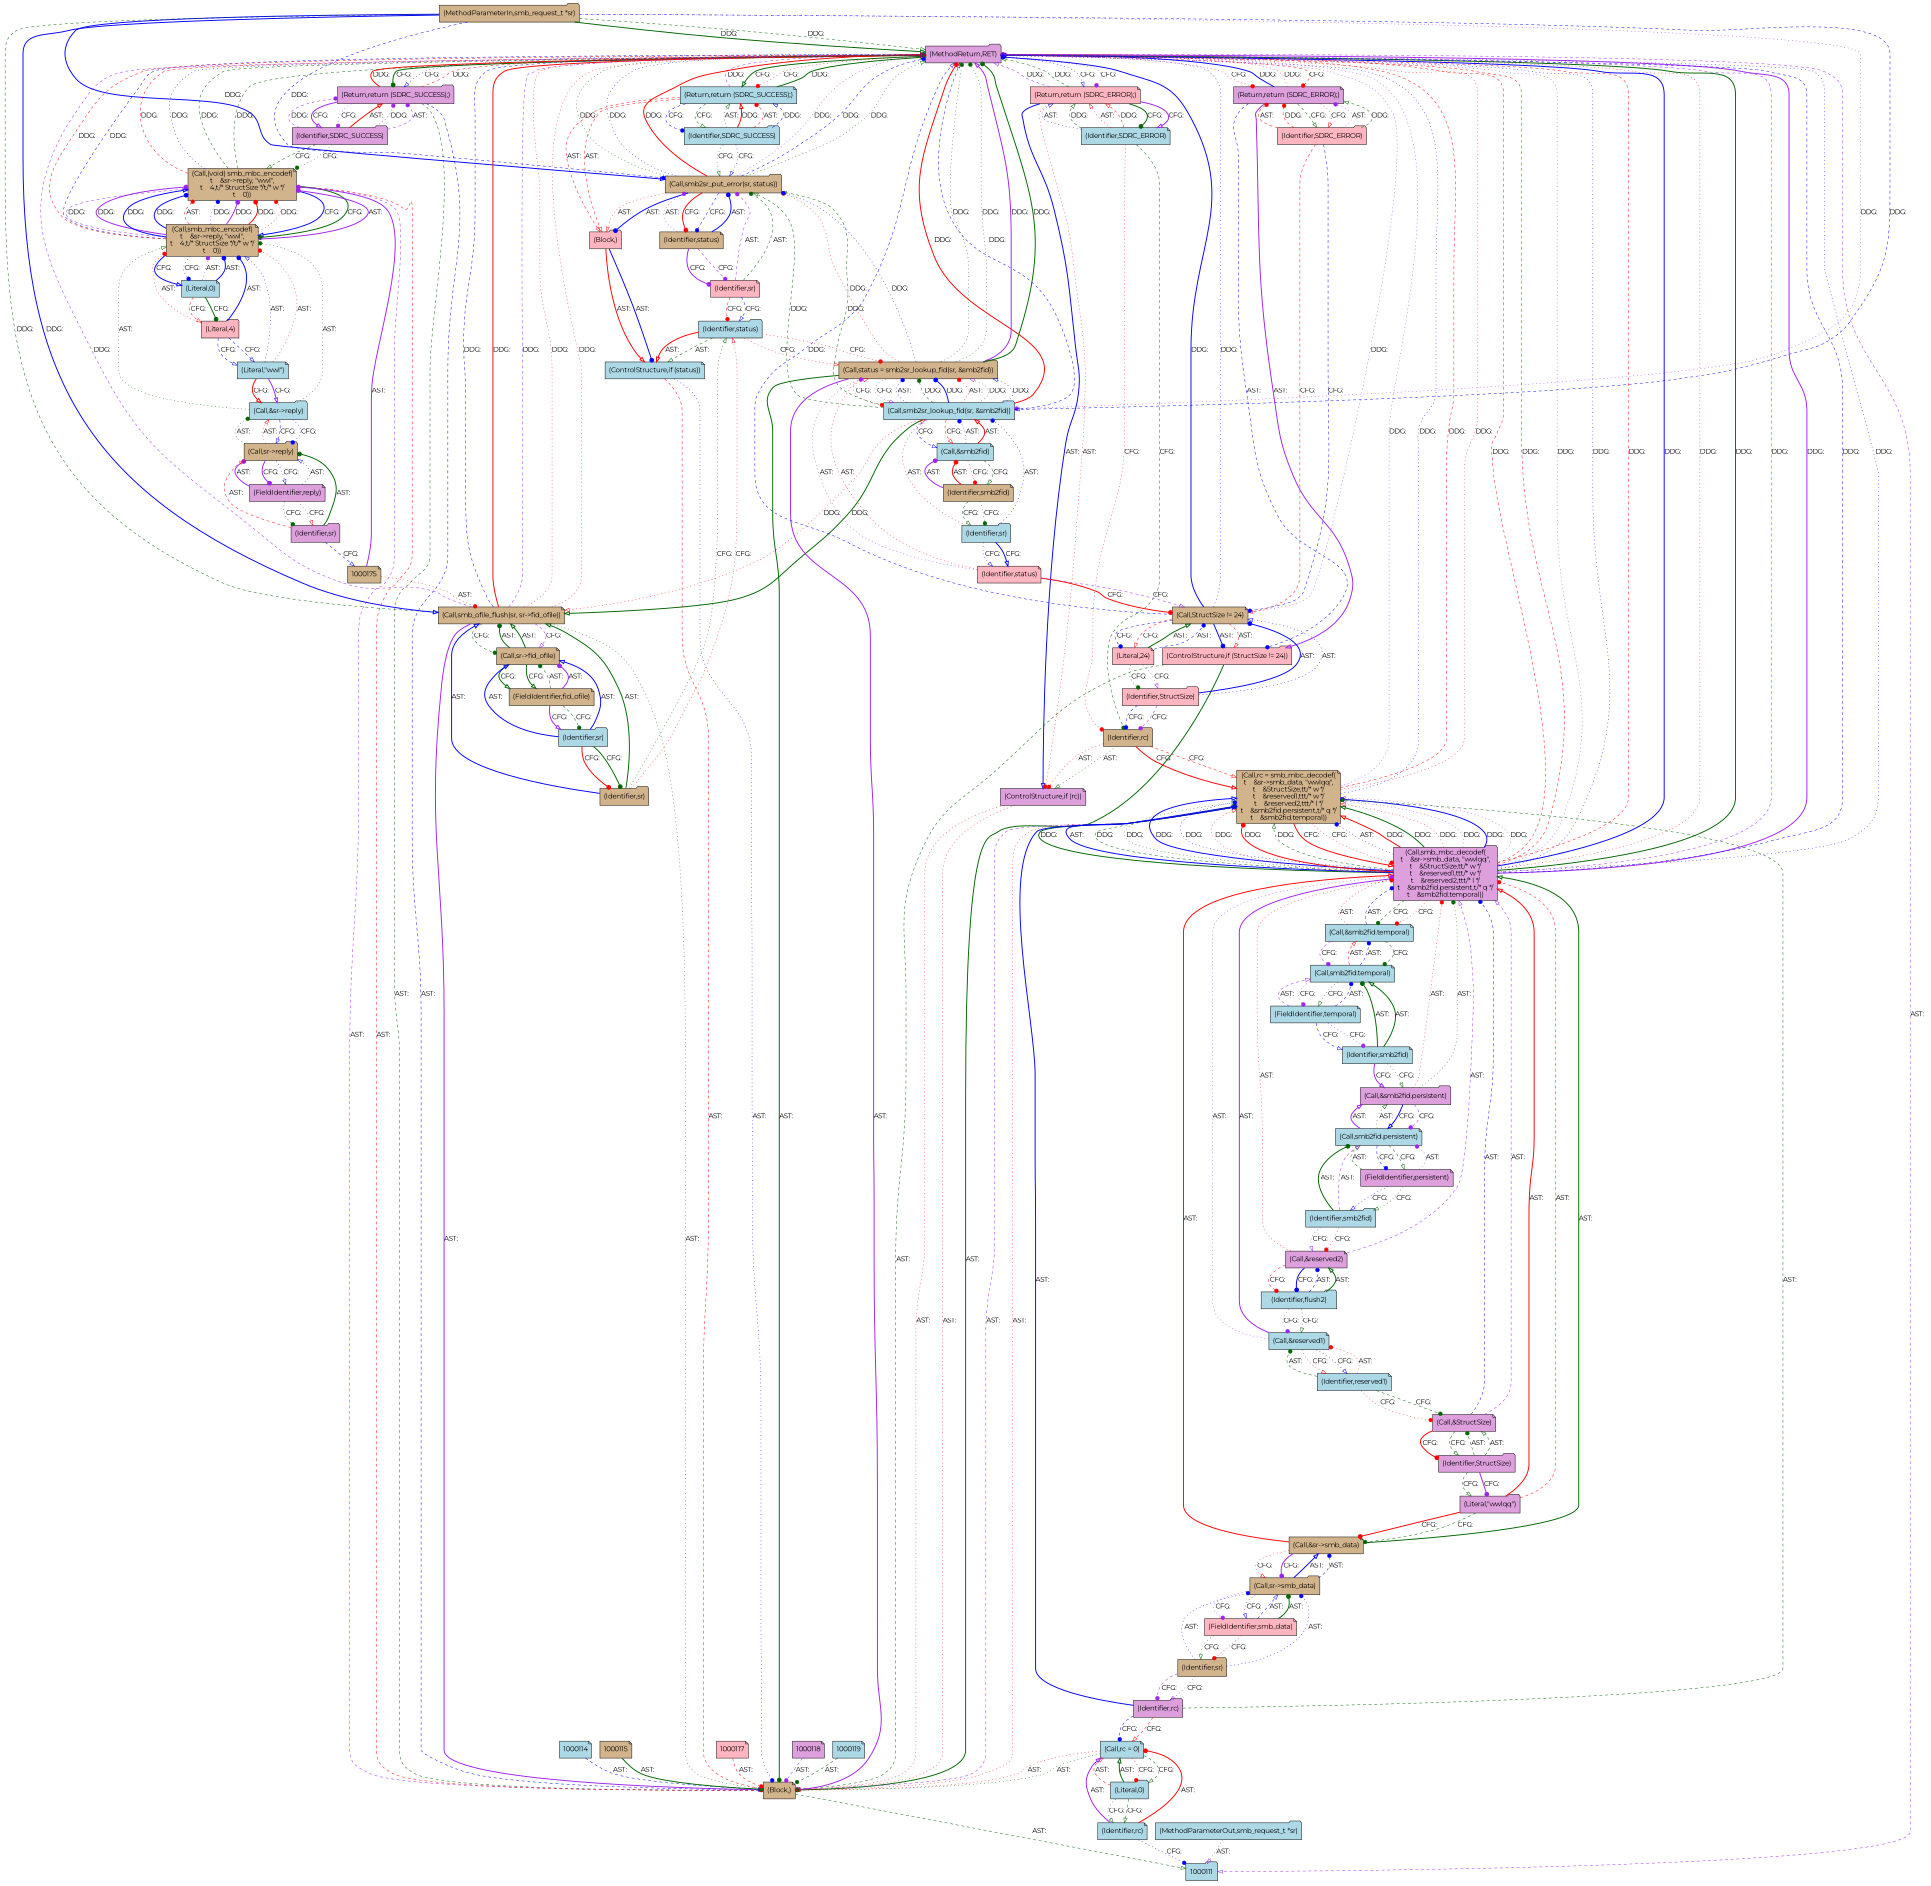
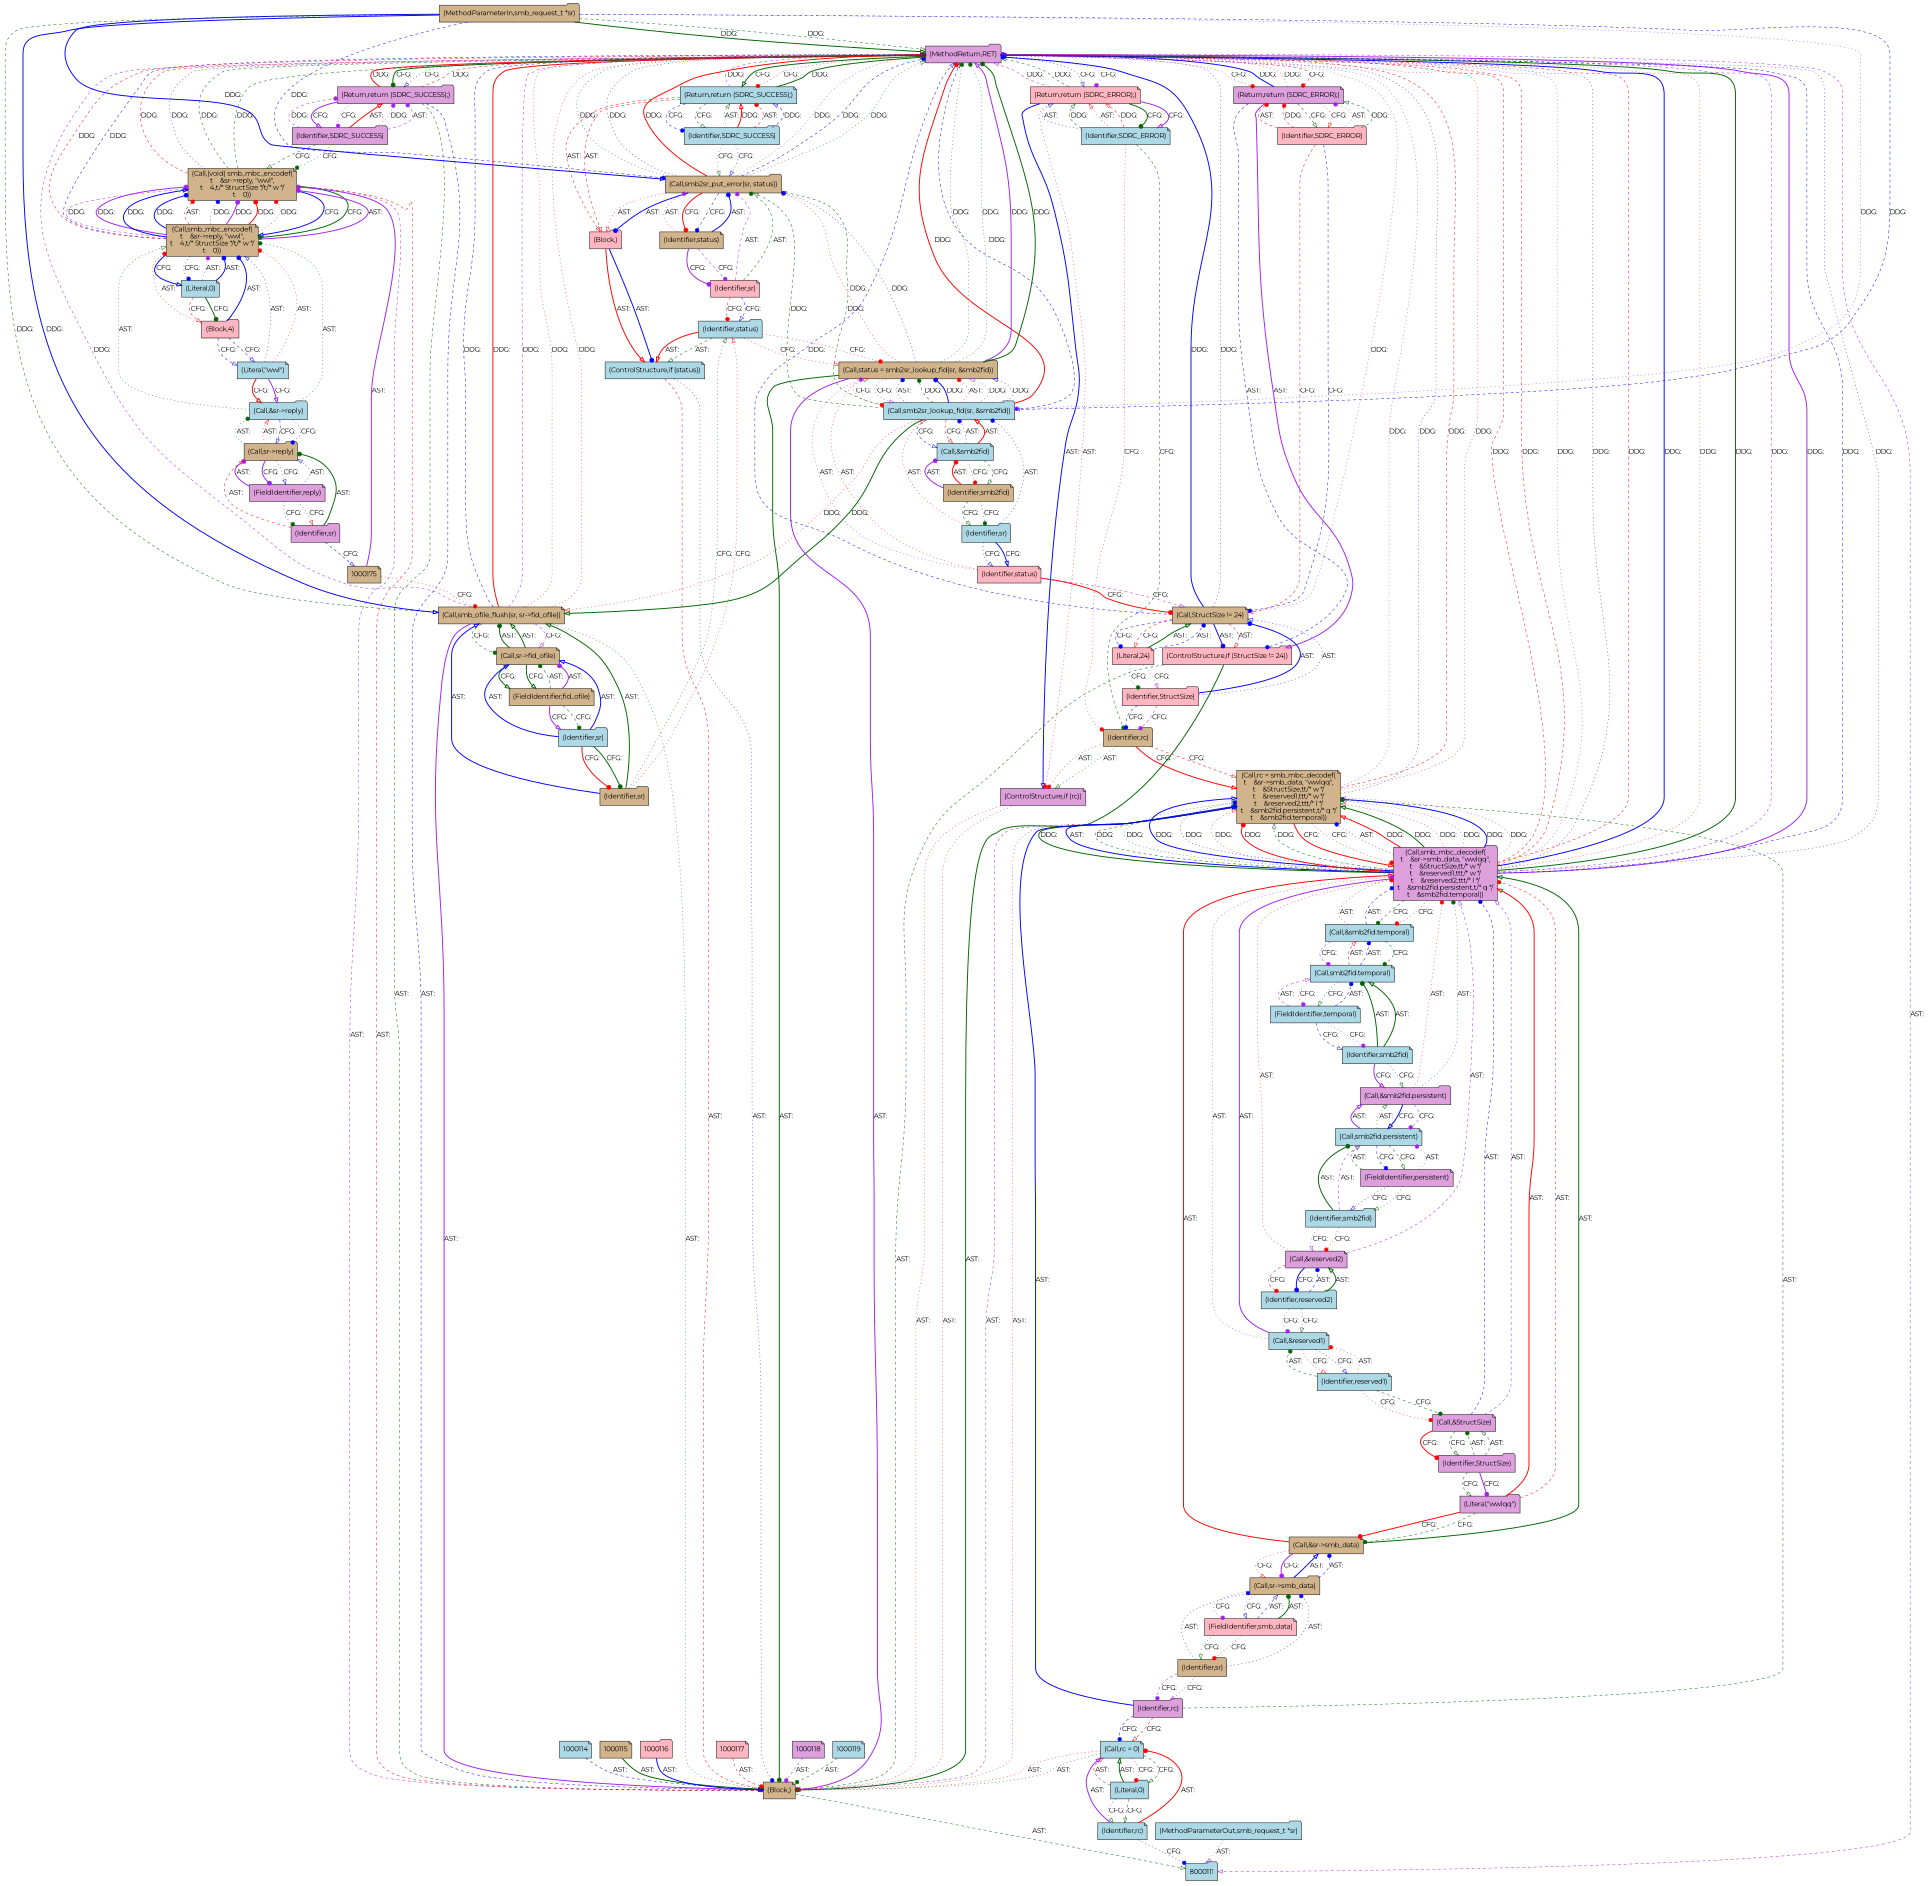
(220, 330) -> (220, 330)
(466, 595) -> (466, 595)
(1299, 1300) -> (1299, 1300)
none -> (656, 1750)
(1202, 1872) -> (1202, 1872)
